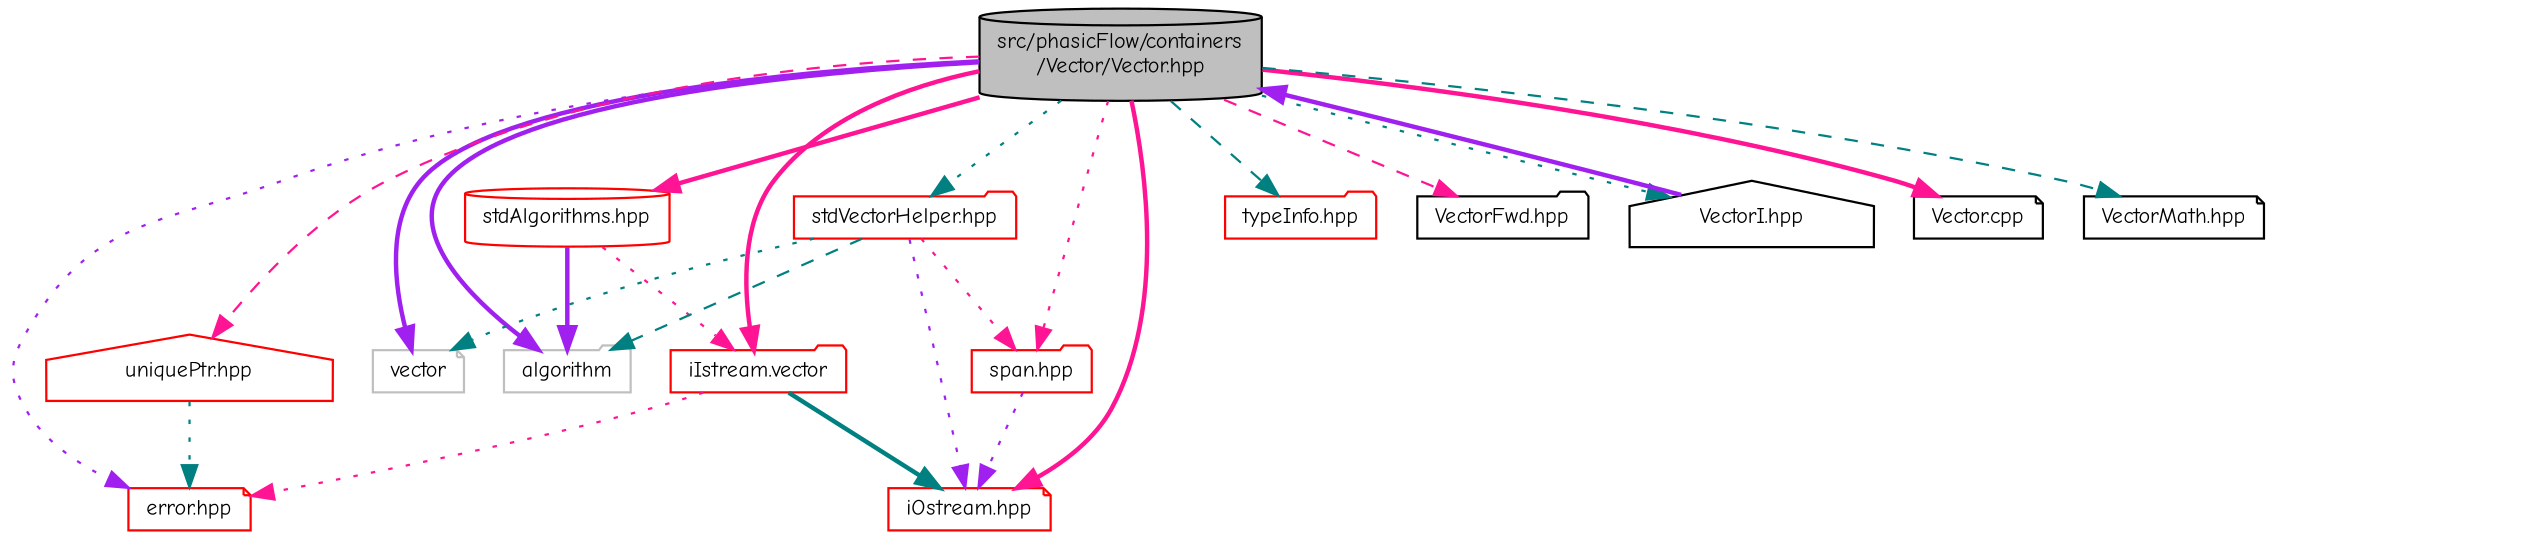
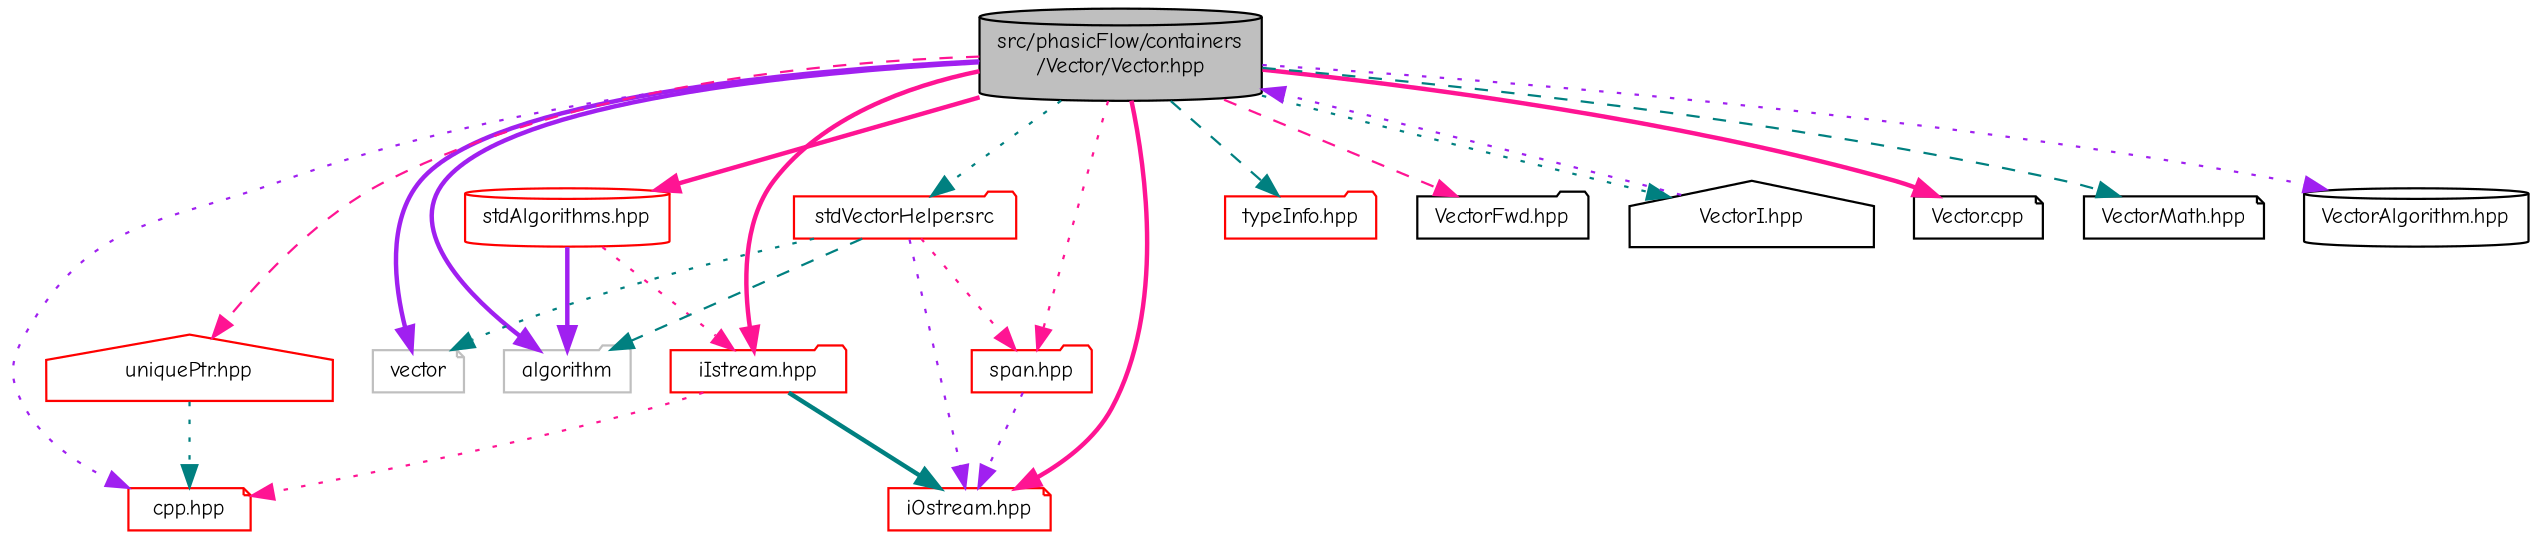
(1483, 144) -> (1483, 144)
(905, 217) -> (905, 217)
none -> (2416, 217)
(758, 371) -> (758, 371)
(190, 509) -> (190, 509)
